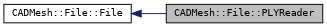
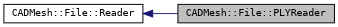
(68, 14) -> (73, 14)
